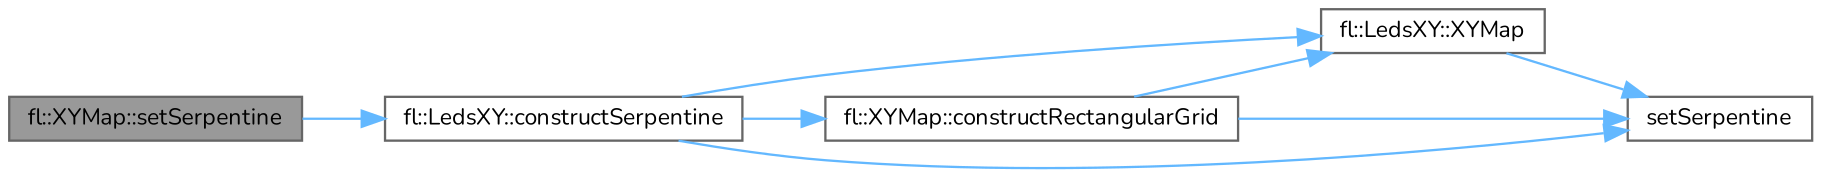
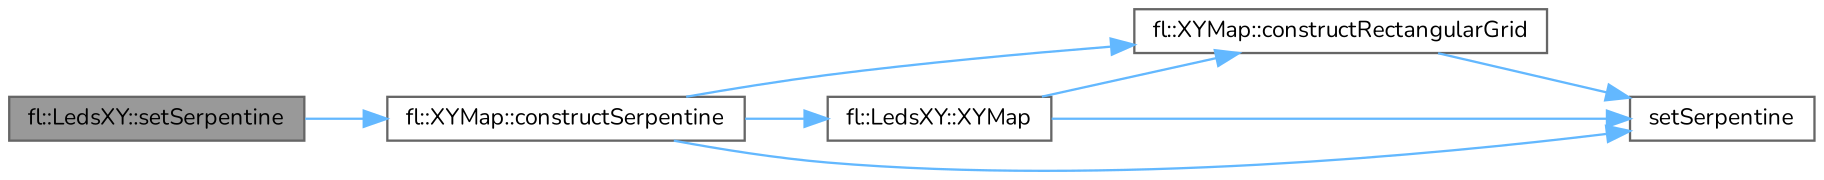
(1221, 77) -> (1129, 77)
(156, 119) -> (157, 119)
(564, 119) -> (566, 119)
